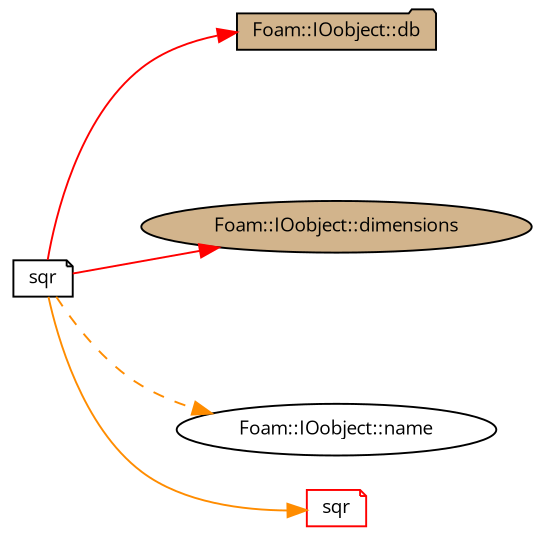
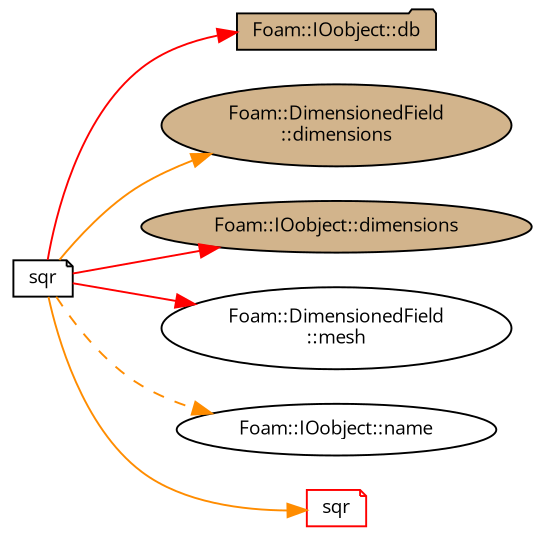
none -> (336, 125)
none -> (336, 328)
